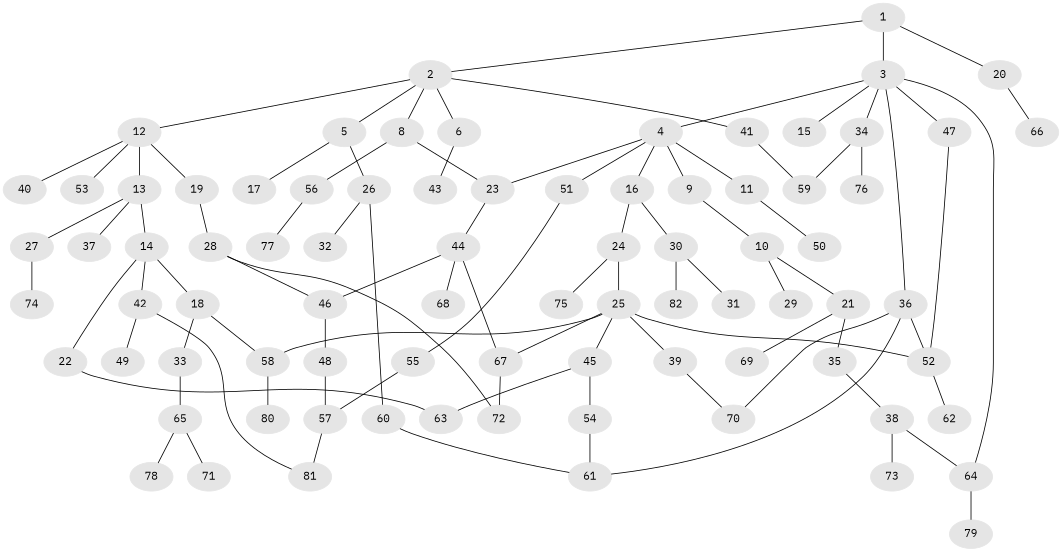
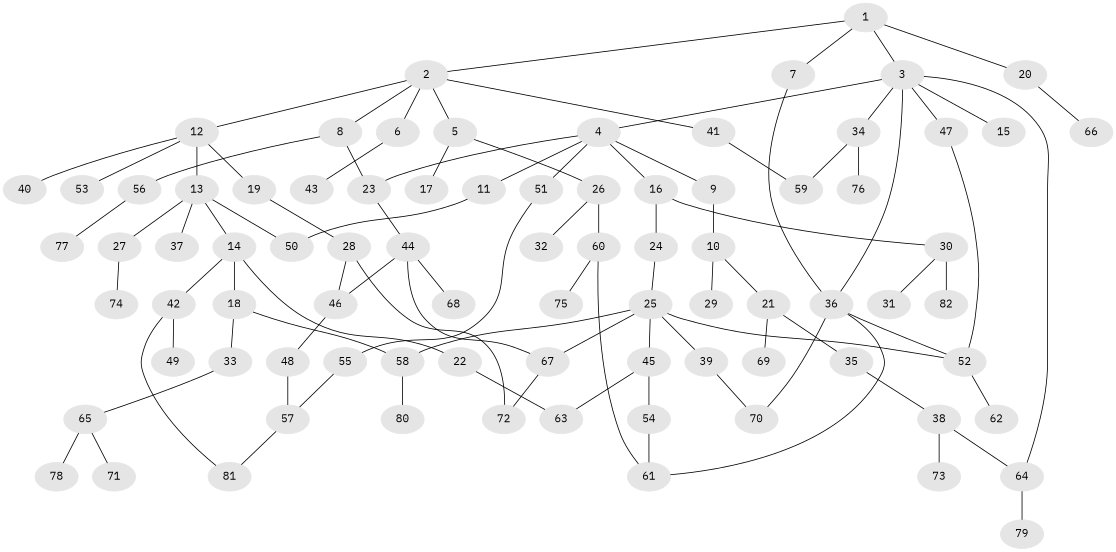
none -> (793, 75)
none -> (244, 218)
(590, 276) -> (580, 276)
